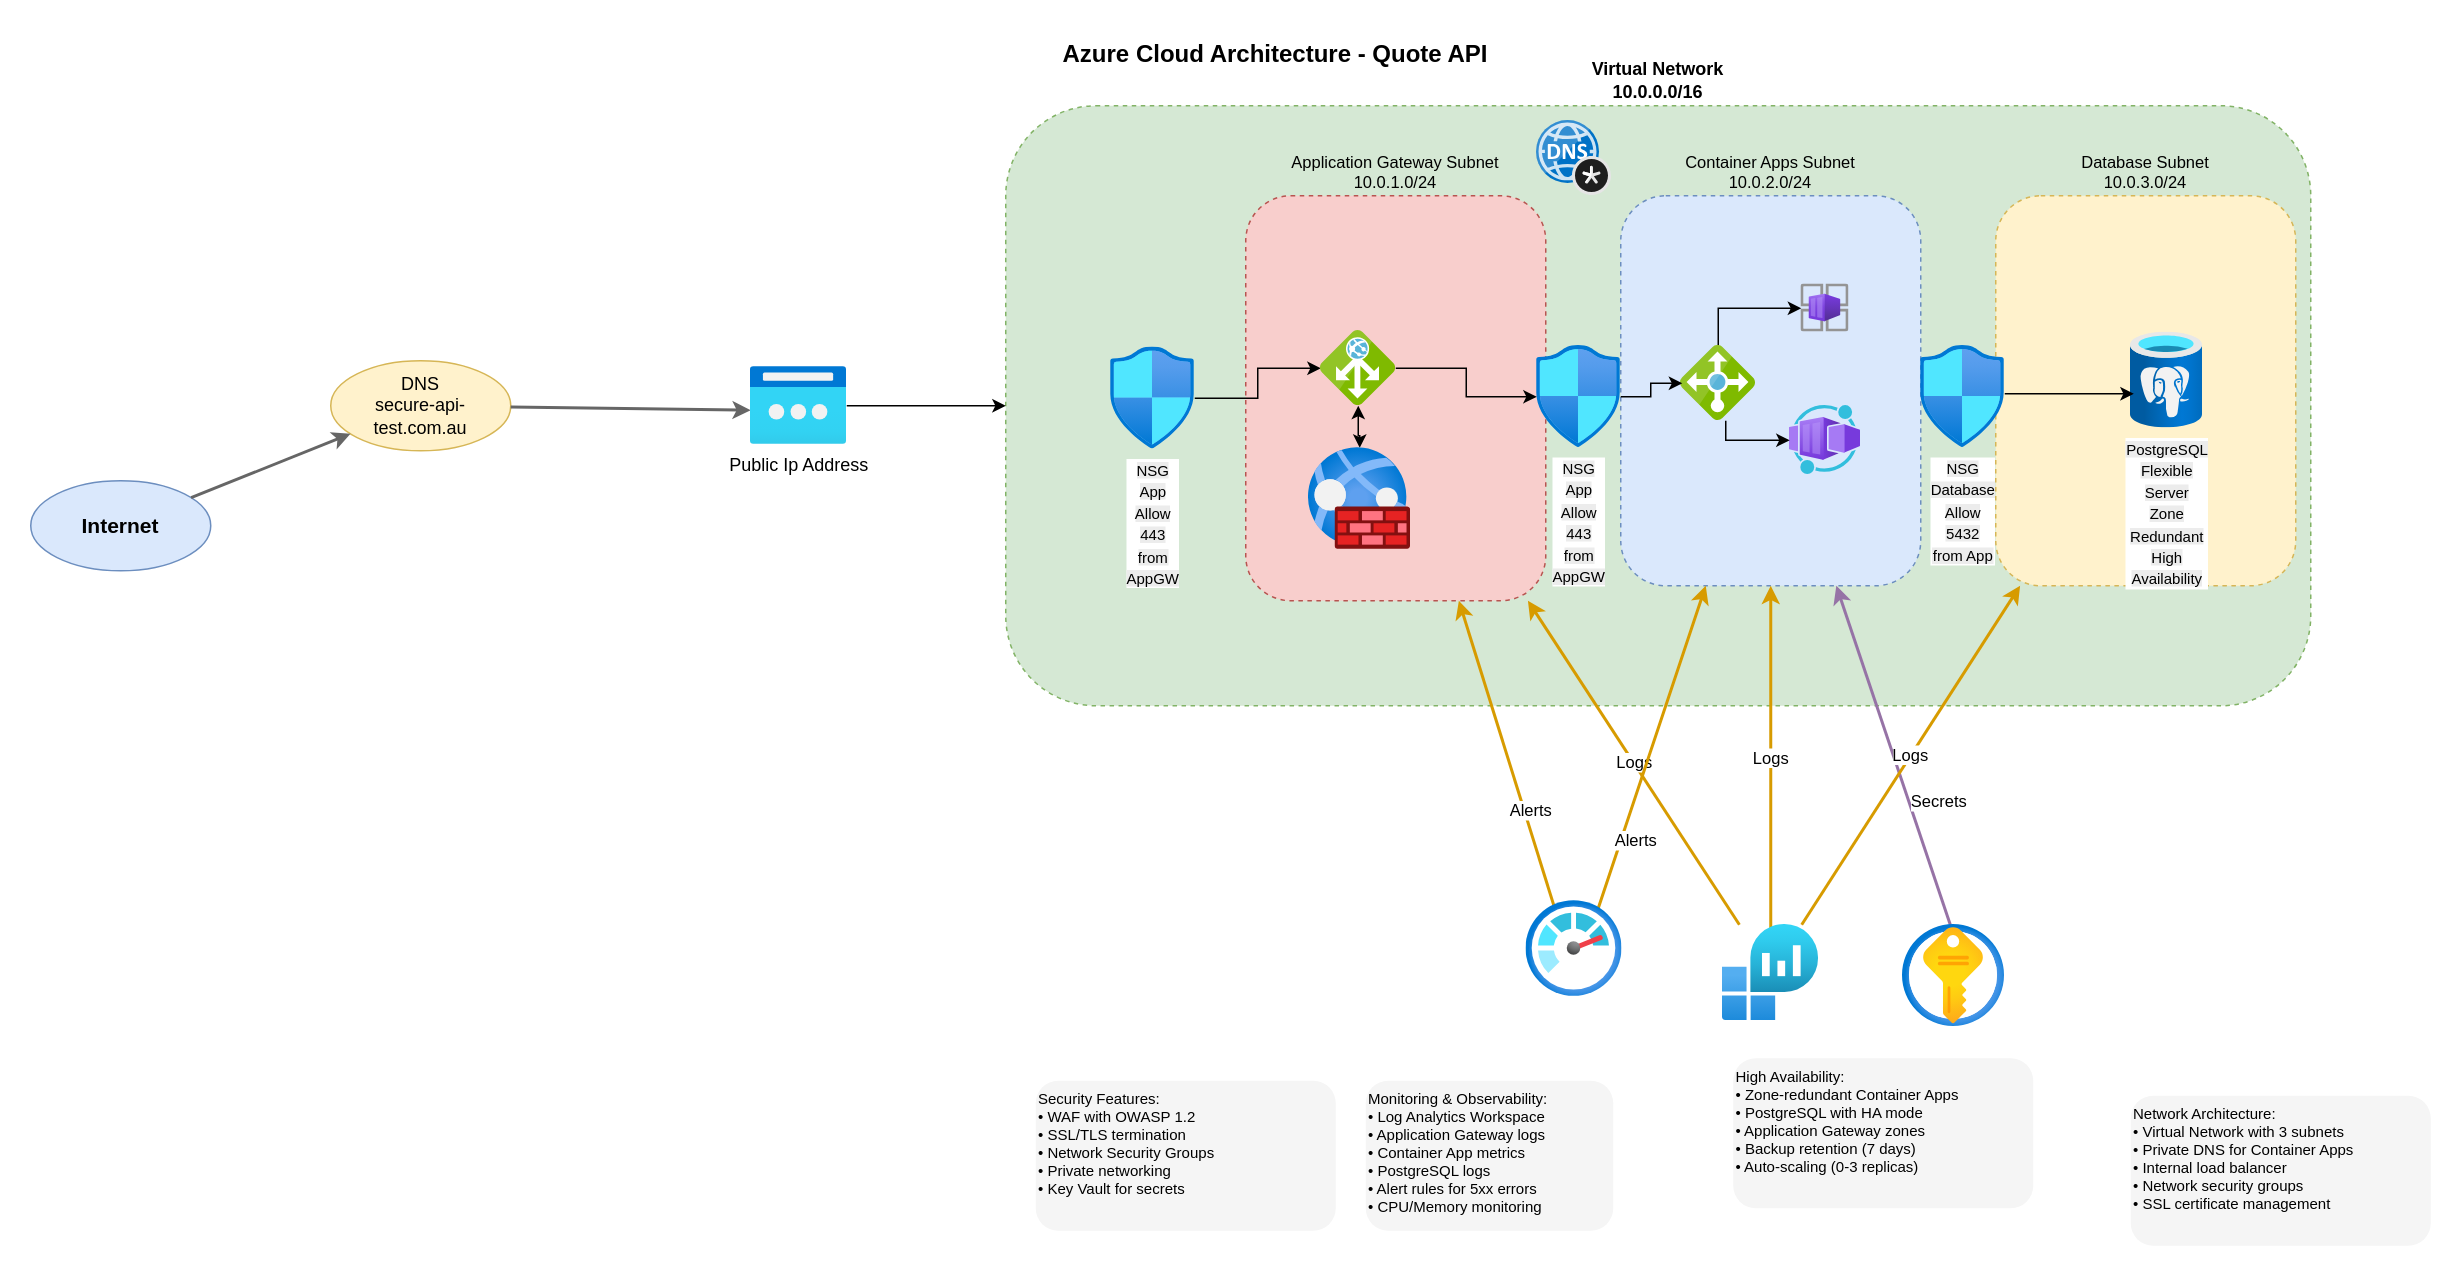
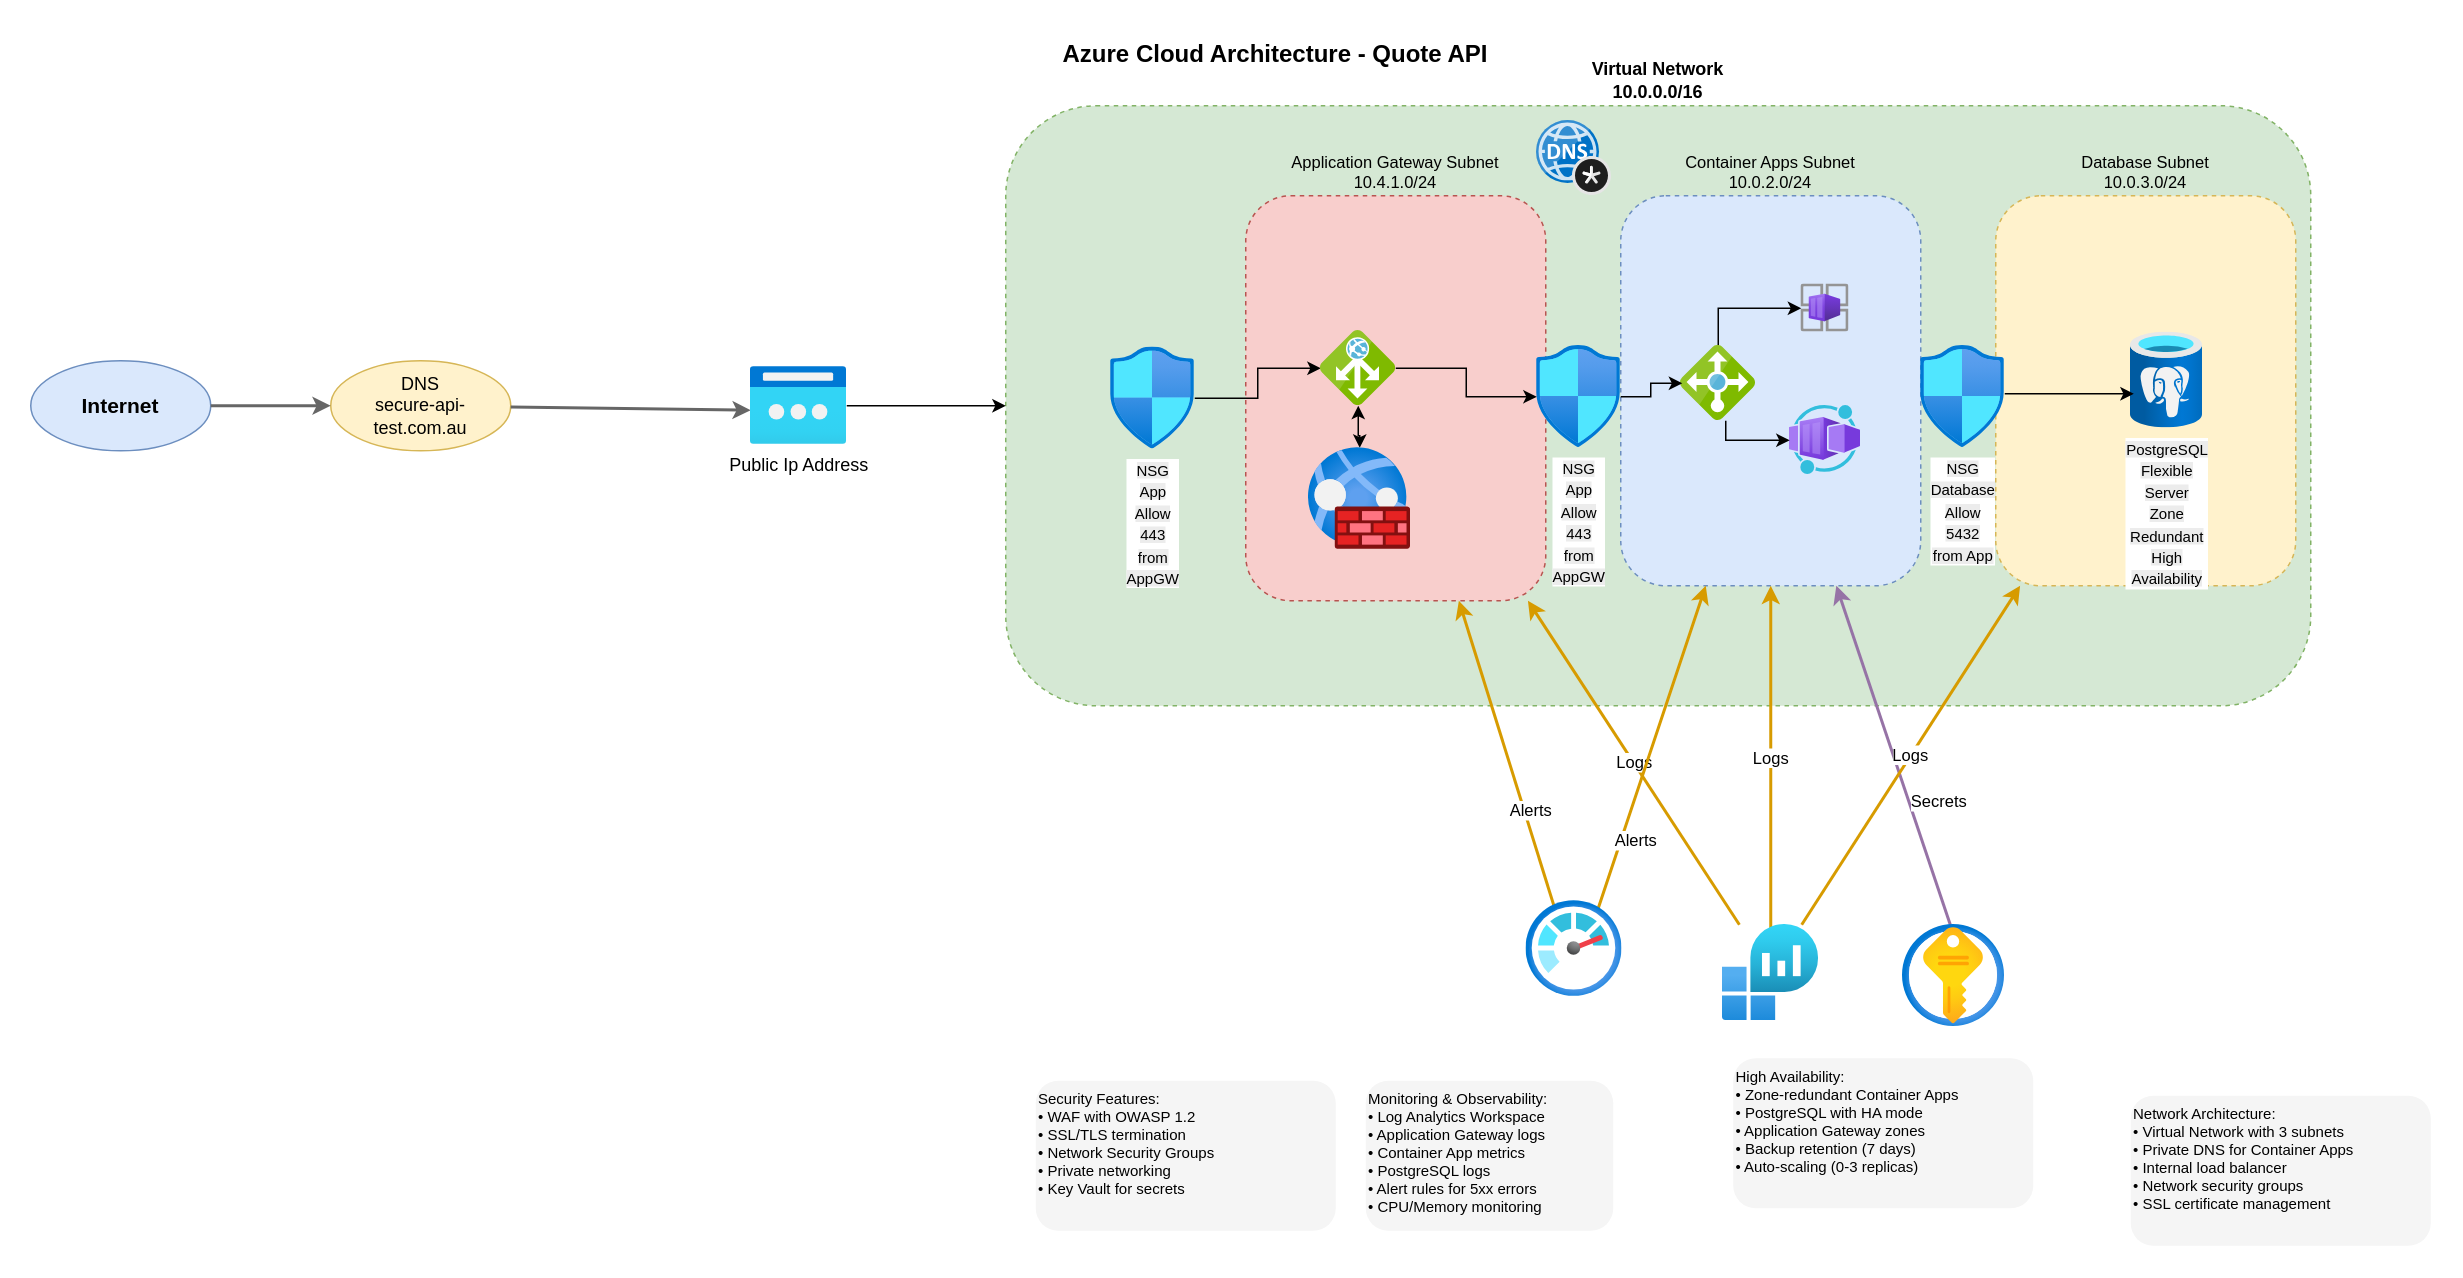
(1396, 171) -> (1396, 171)
(121, 526) -> (121, 406)
